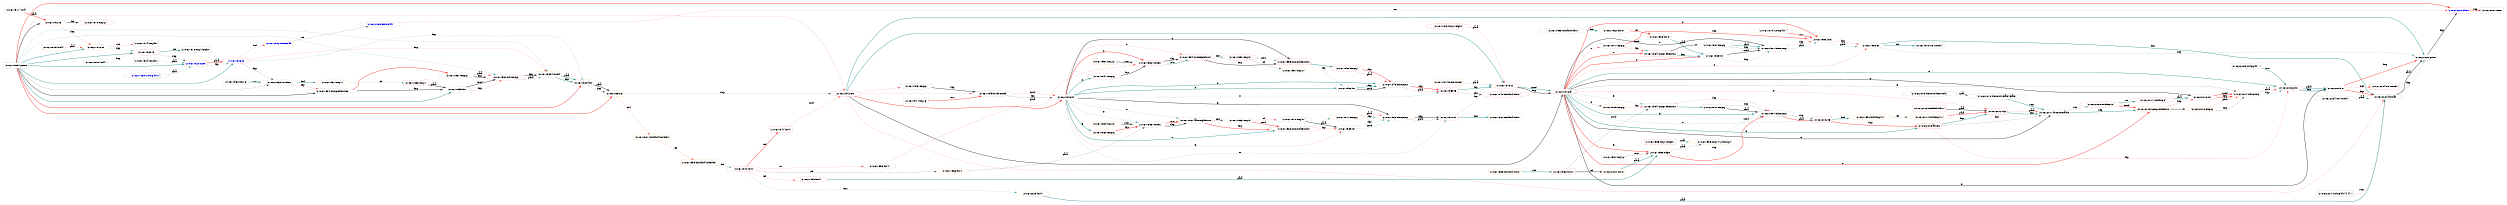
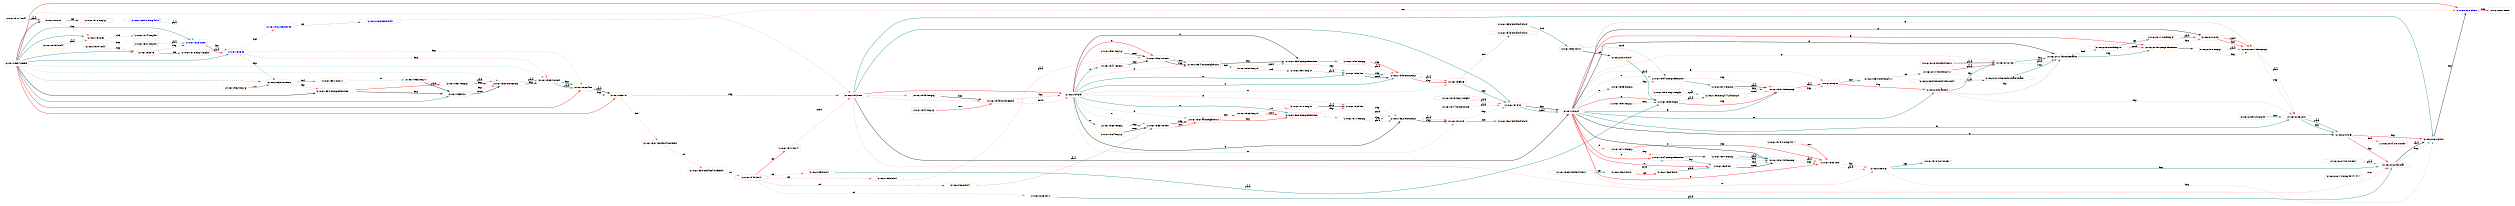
none -> (1328, 72)
(614, 94) -> (618, 95)
(845, 189) -> (853, 193)
